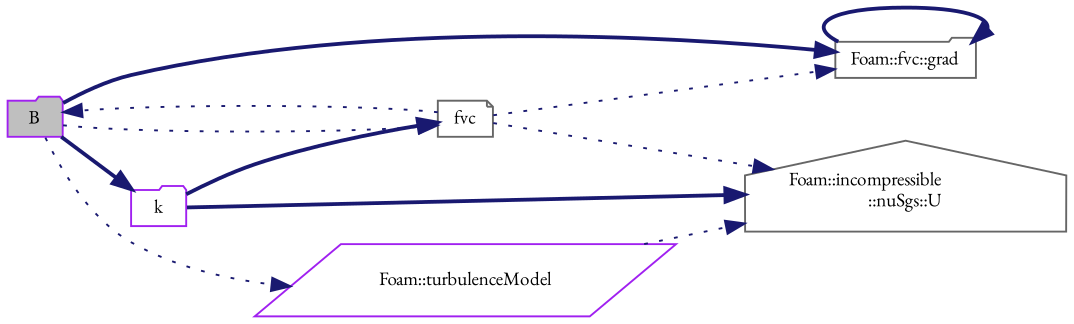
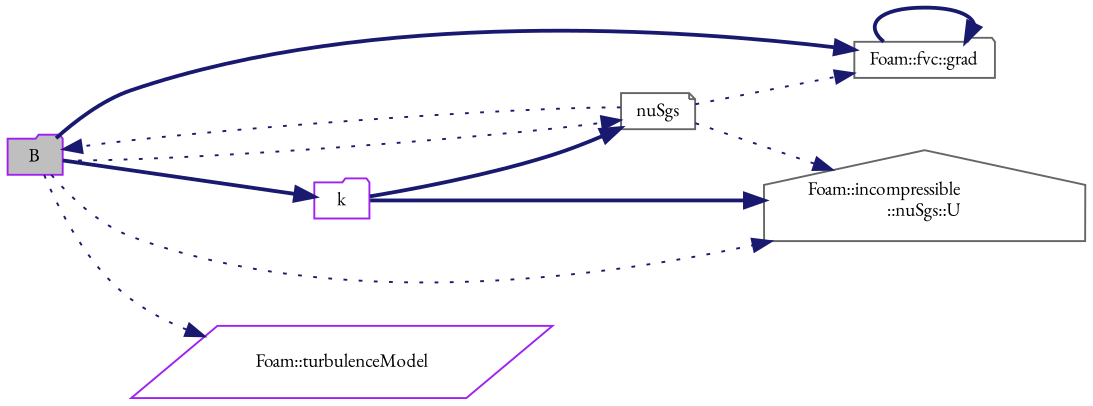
(465, 119) -> (658, 111)
(685, 236) -> (390, 282)
